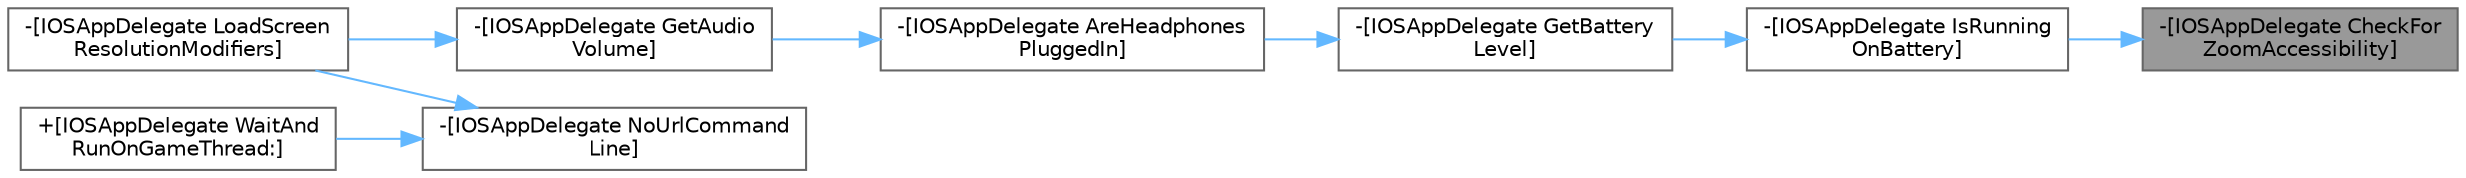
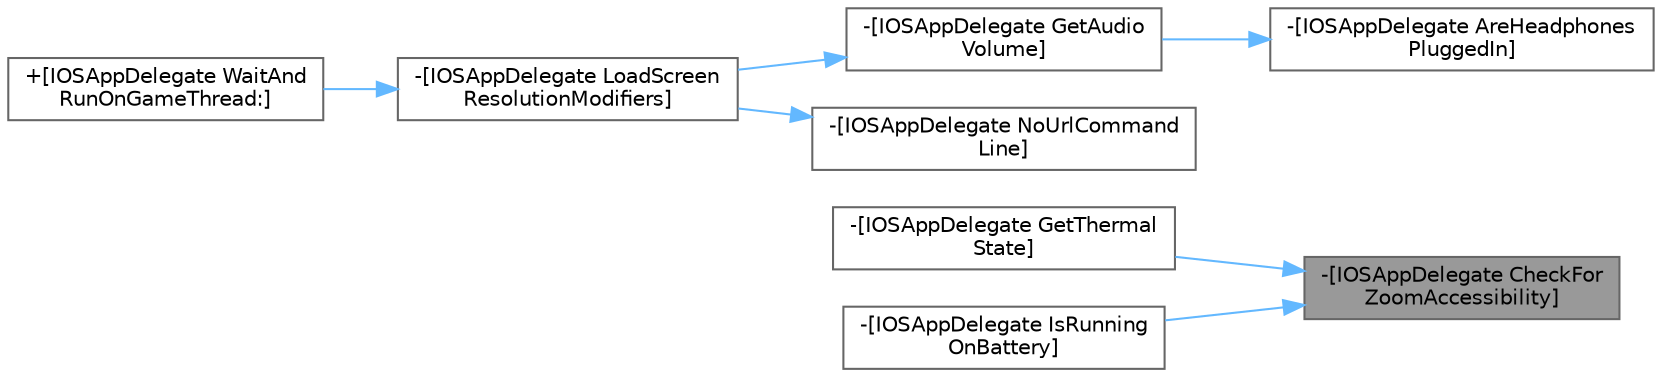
(1505, 39) -> none
(369, 139) -> (350, 89)
none -> (1004, 238)
